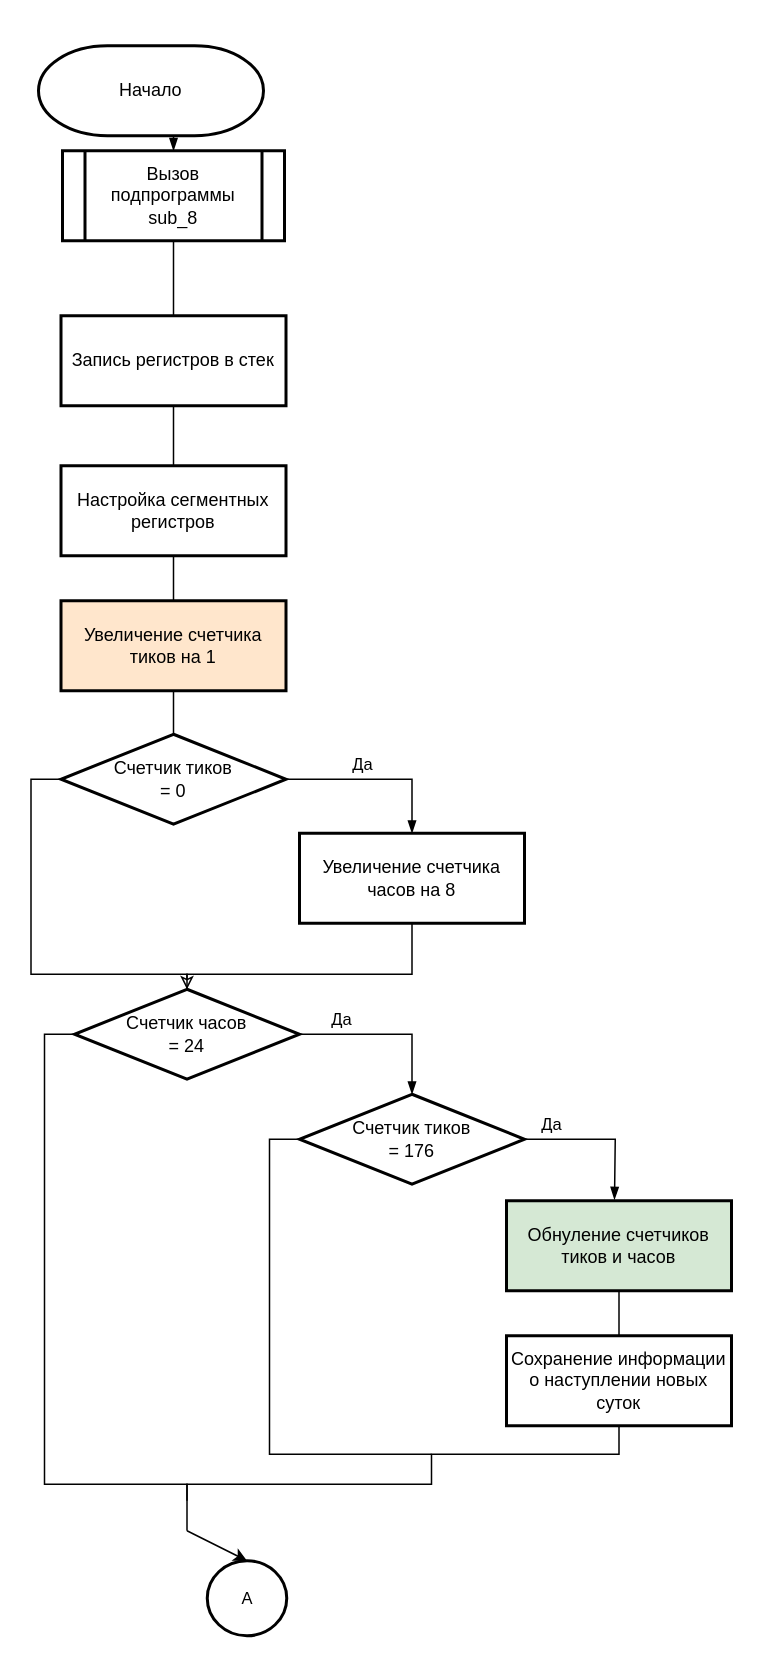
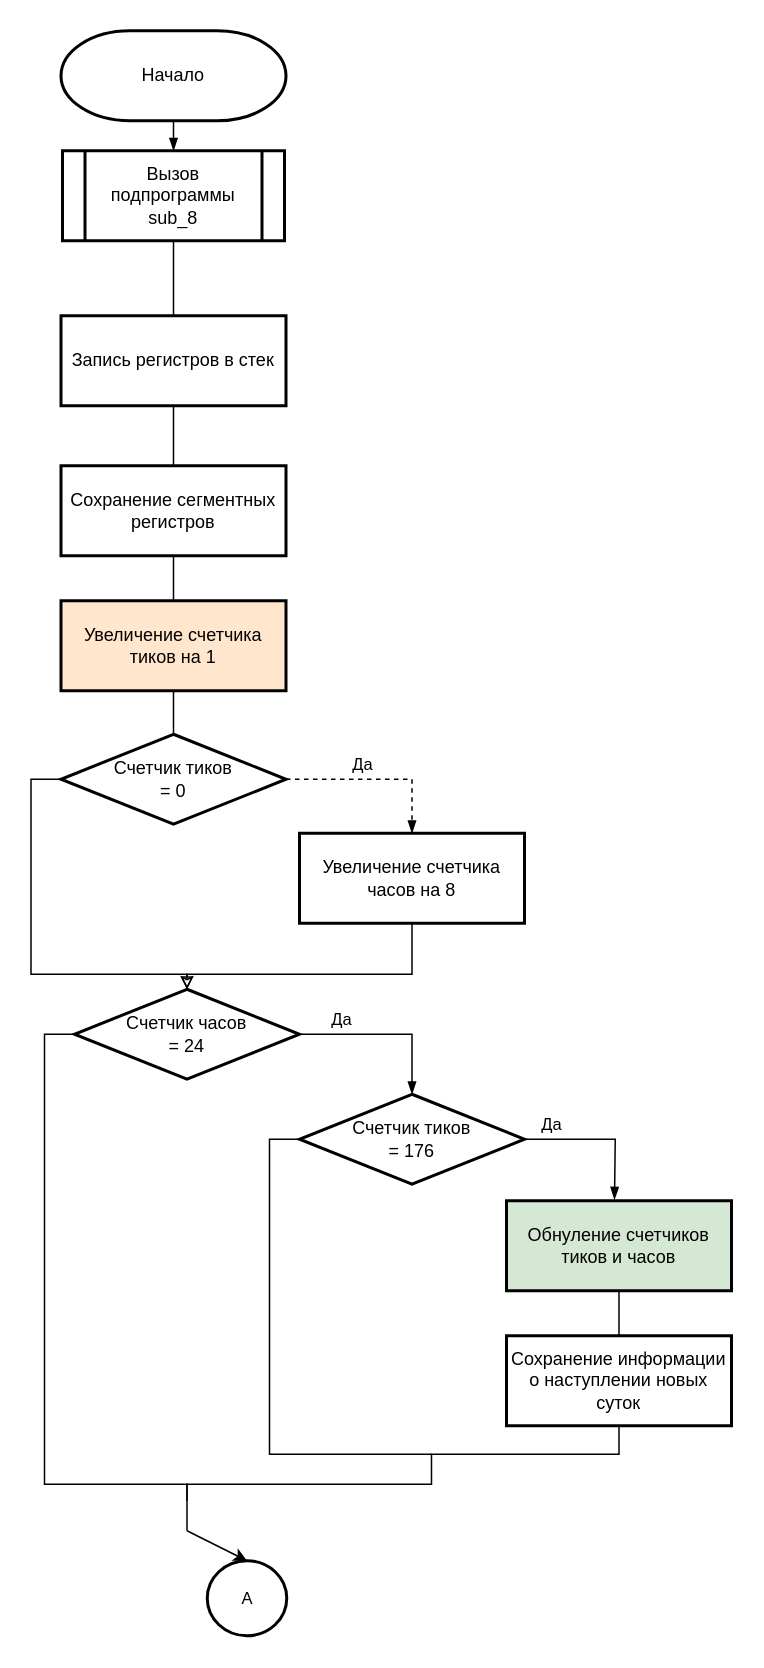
(151, 91) -> (173, 76)
(173, 511) -> (173, 511)
(368, 779) -> (368, 779)
(187, 982) -> (191, 974)
